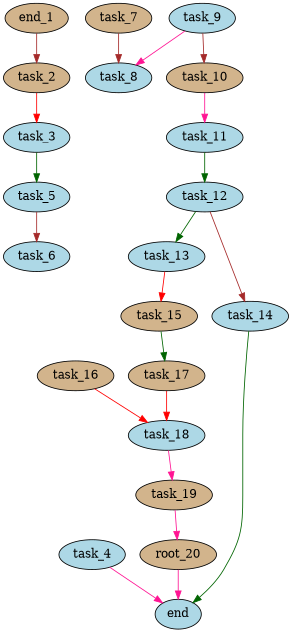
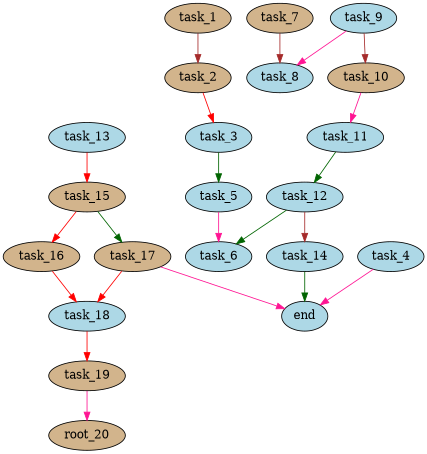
(37, 18) -> (198, 18)
(37, 223) -> (219, 223)
(188, 223) -> (265, 225)
none -> (67, 224)
(170, 461) -> (87, 342)
(178, 580) -> (219, 286)
